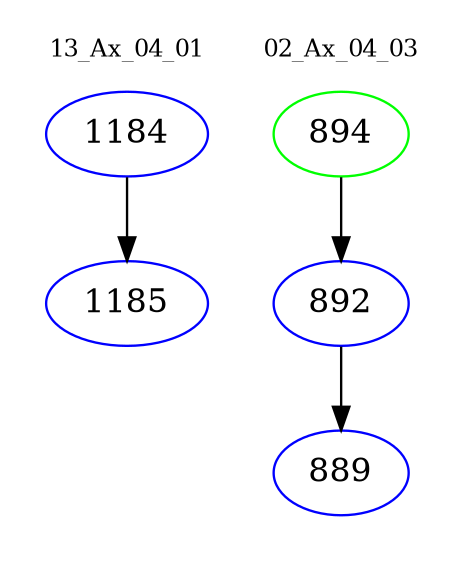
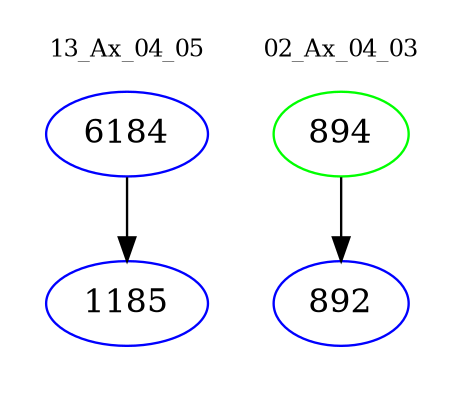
(127, 51) -> (127, 51)
(127, 134) -> (127, 134)
(341, 473) -> none
